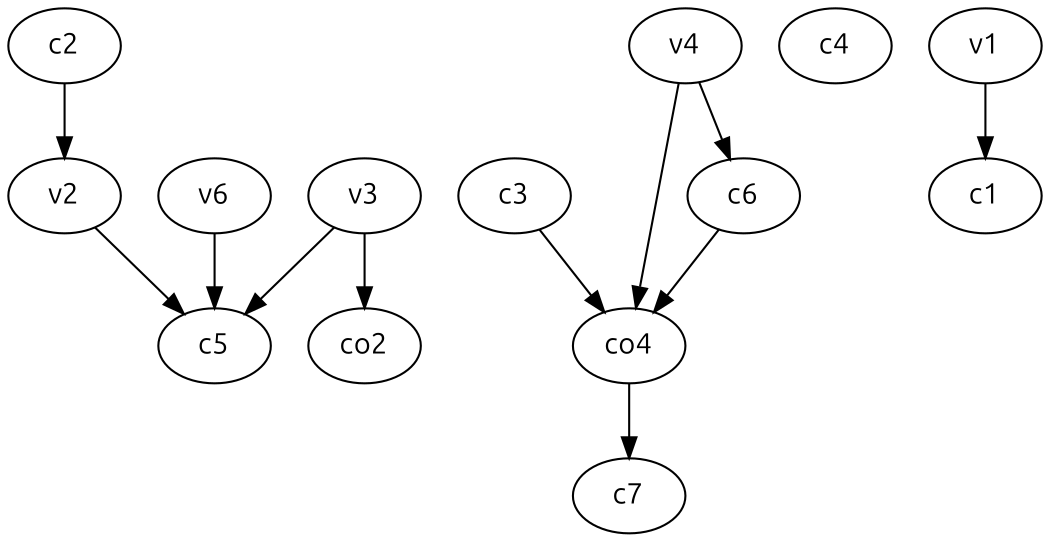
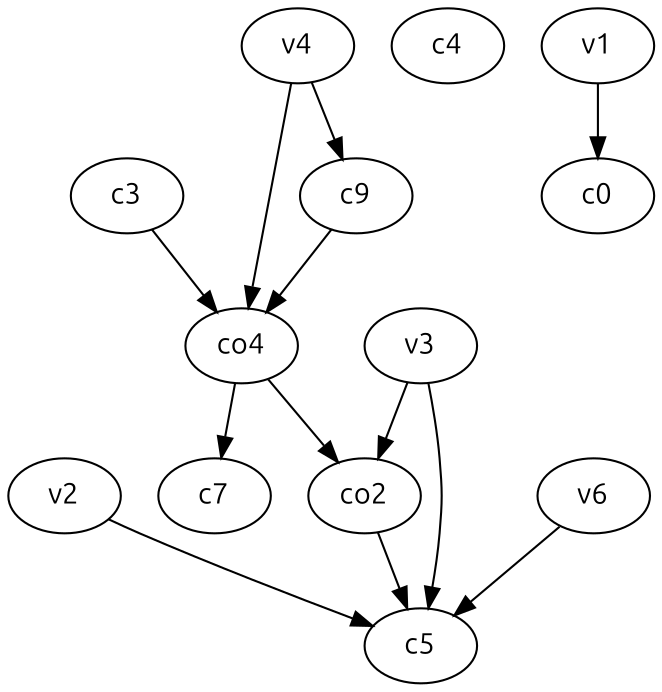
(65, 46) -> none
(744, 196) -> (356, 196)
(985, 196) -> (598, 196)
none -> (296, 413)
none -> (389, 561)
